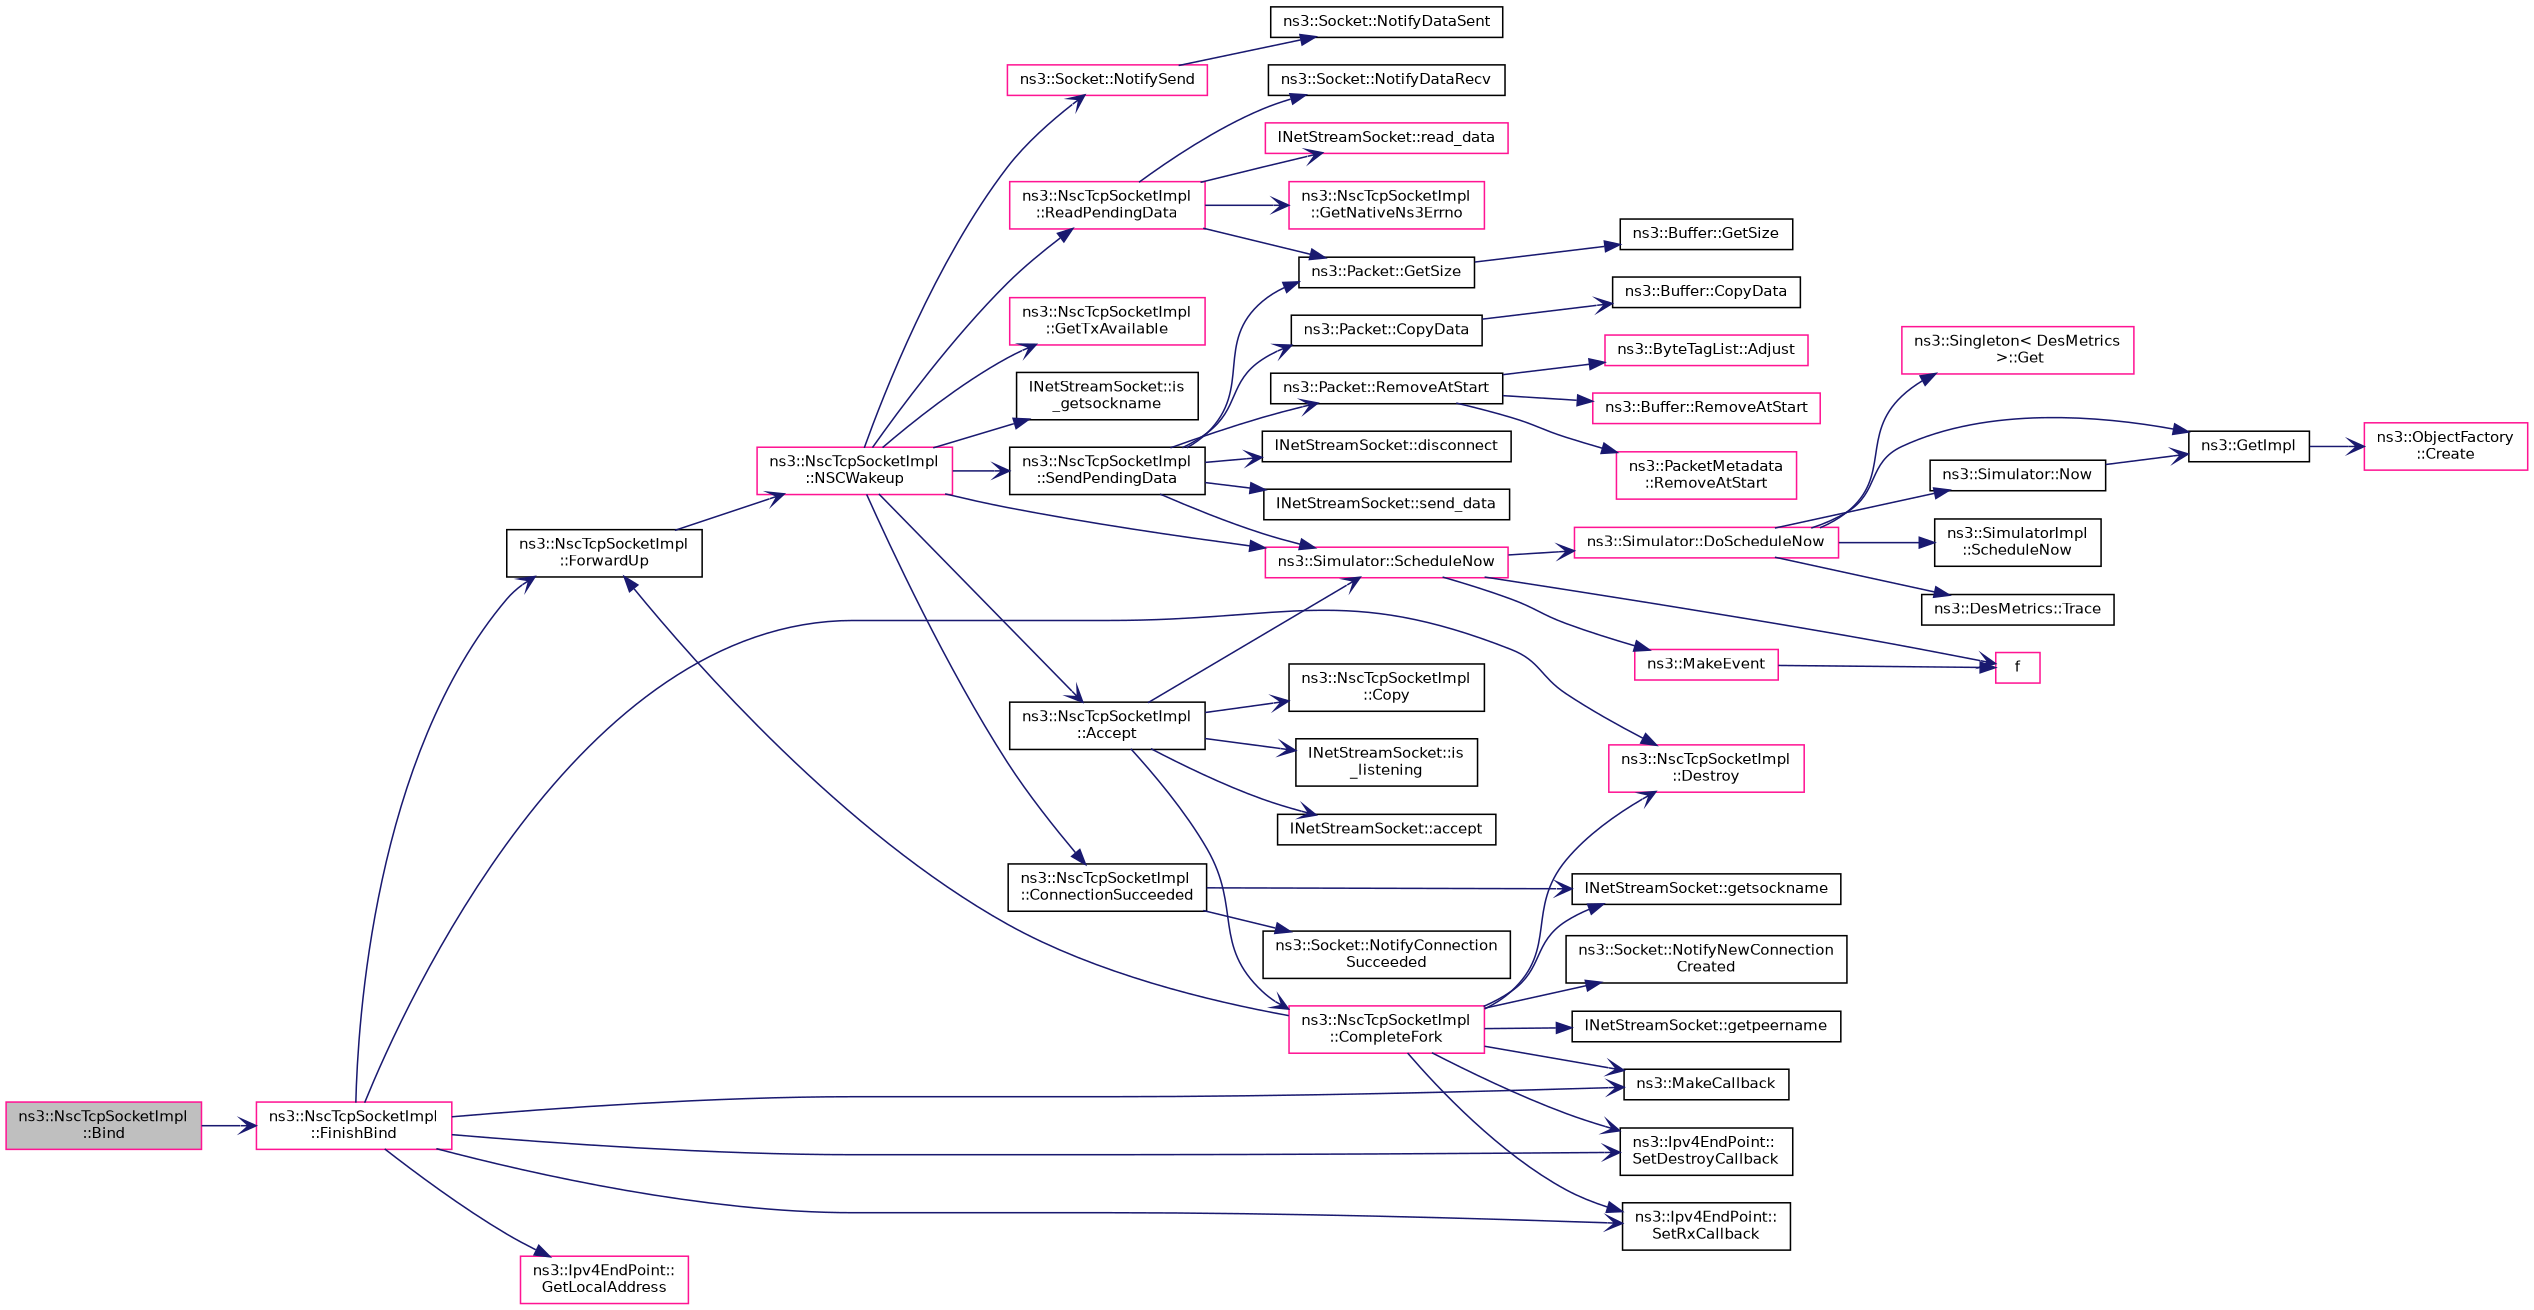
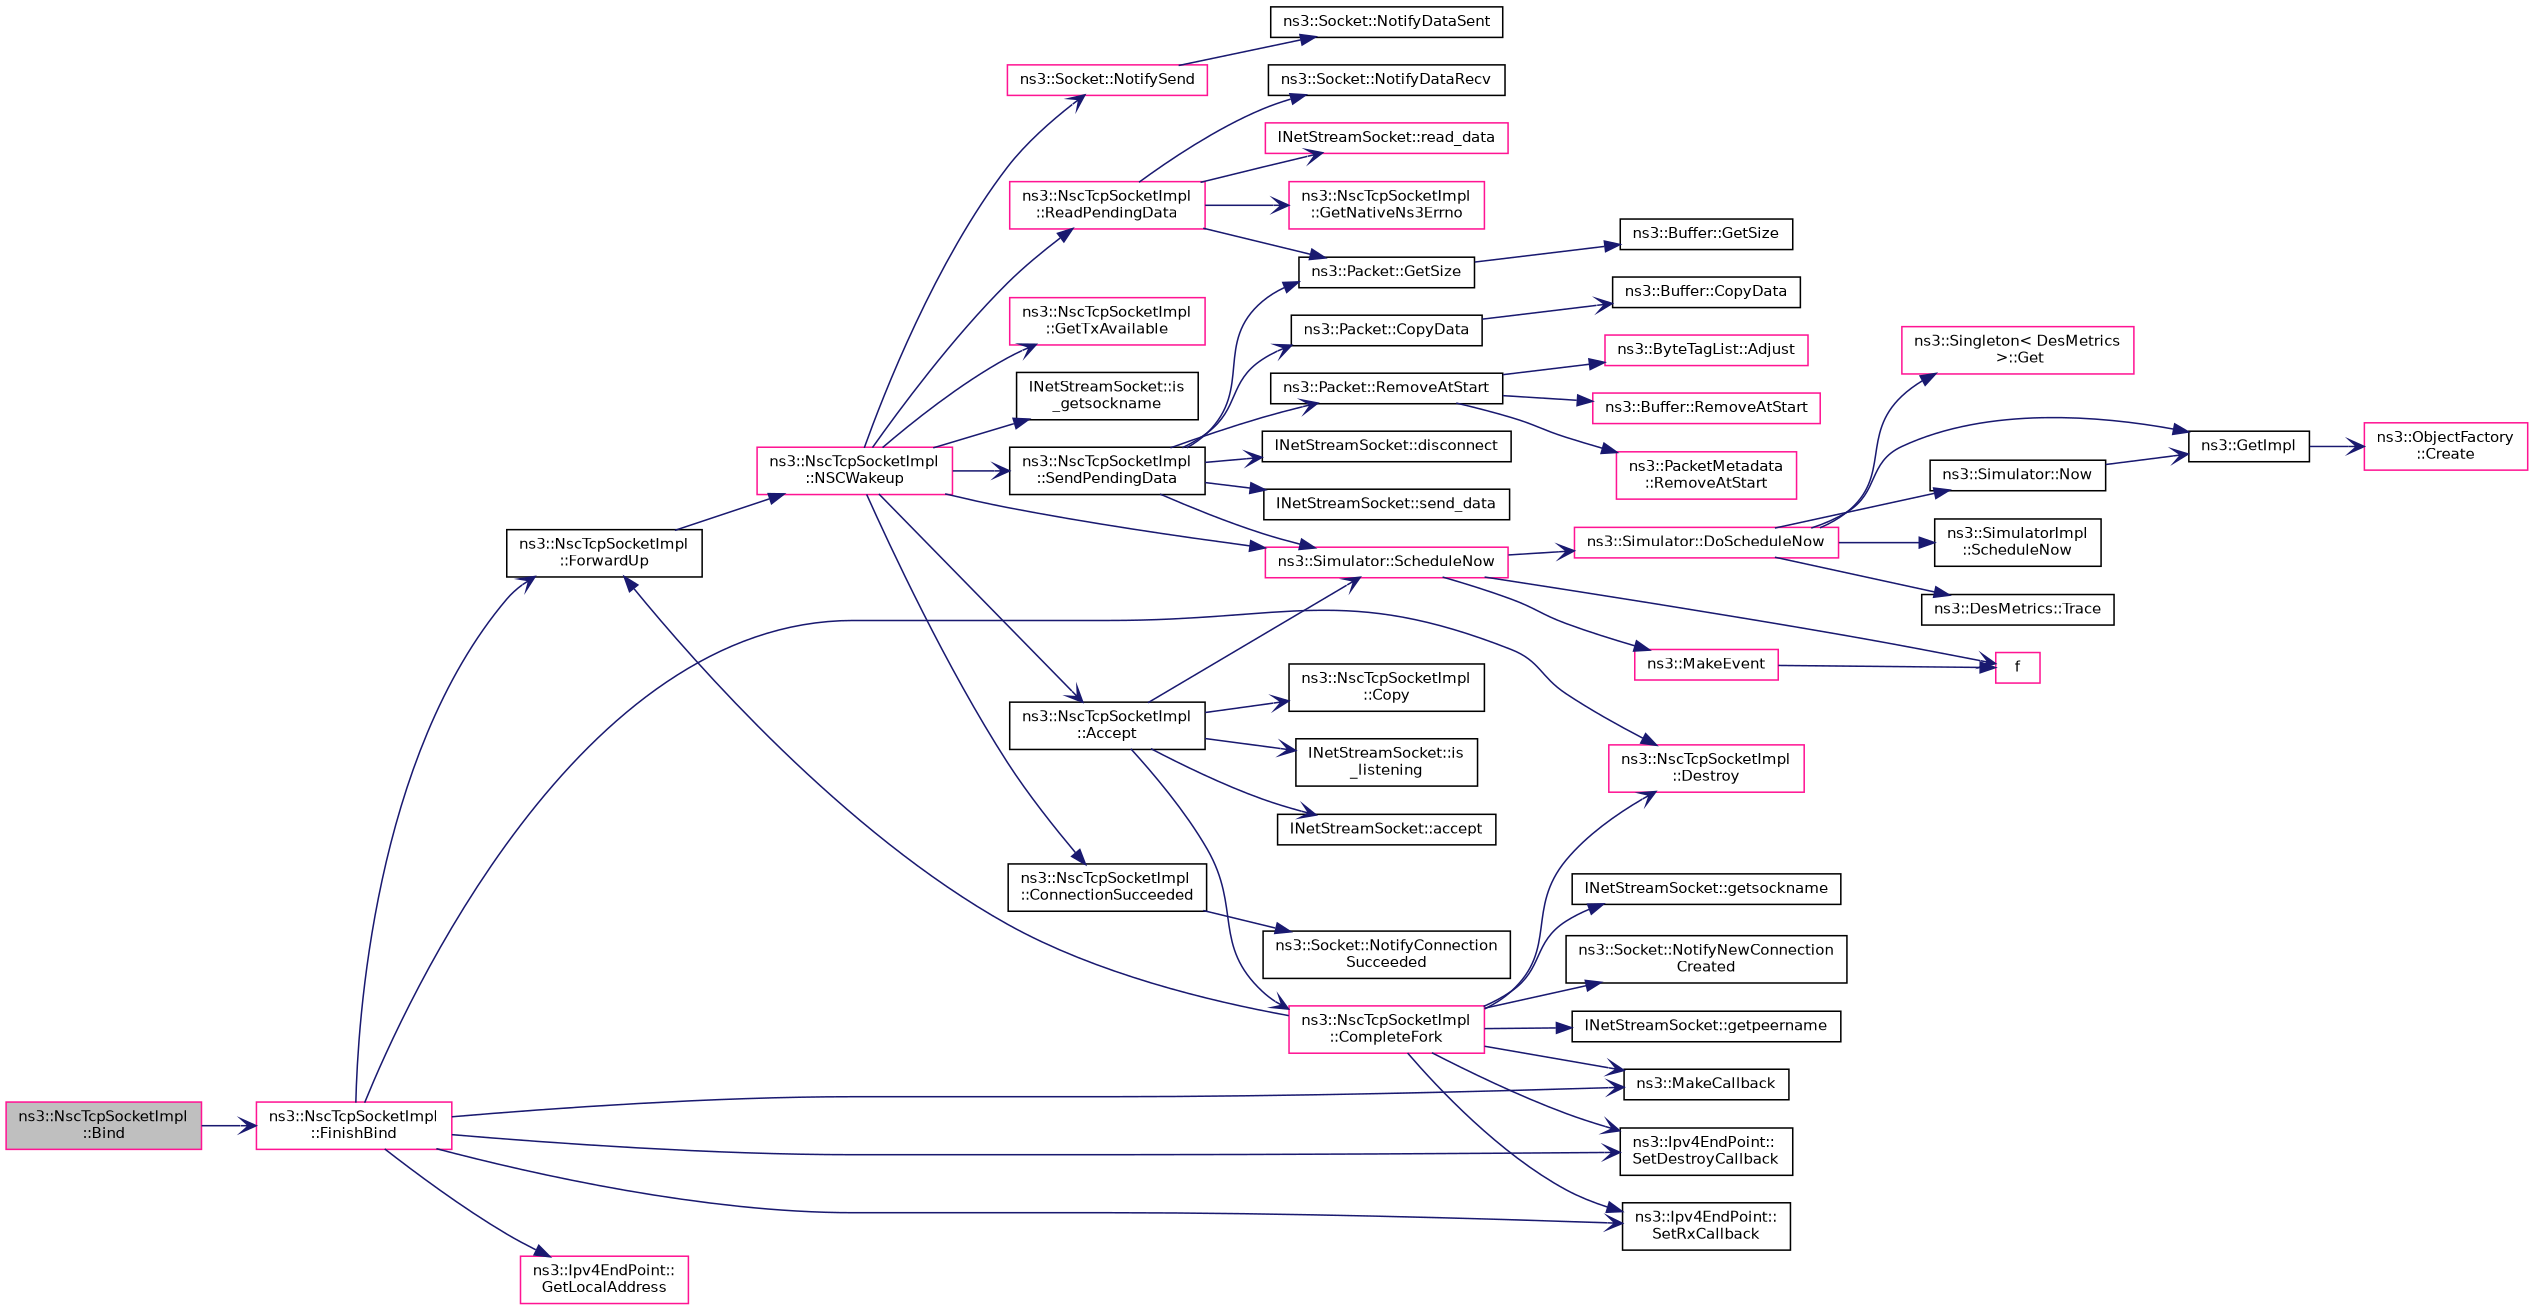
(722, 515) -> (722, 515)
(1381, 888) -> none
